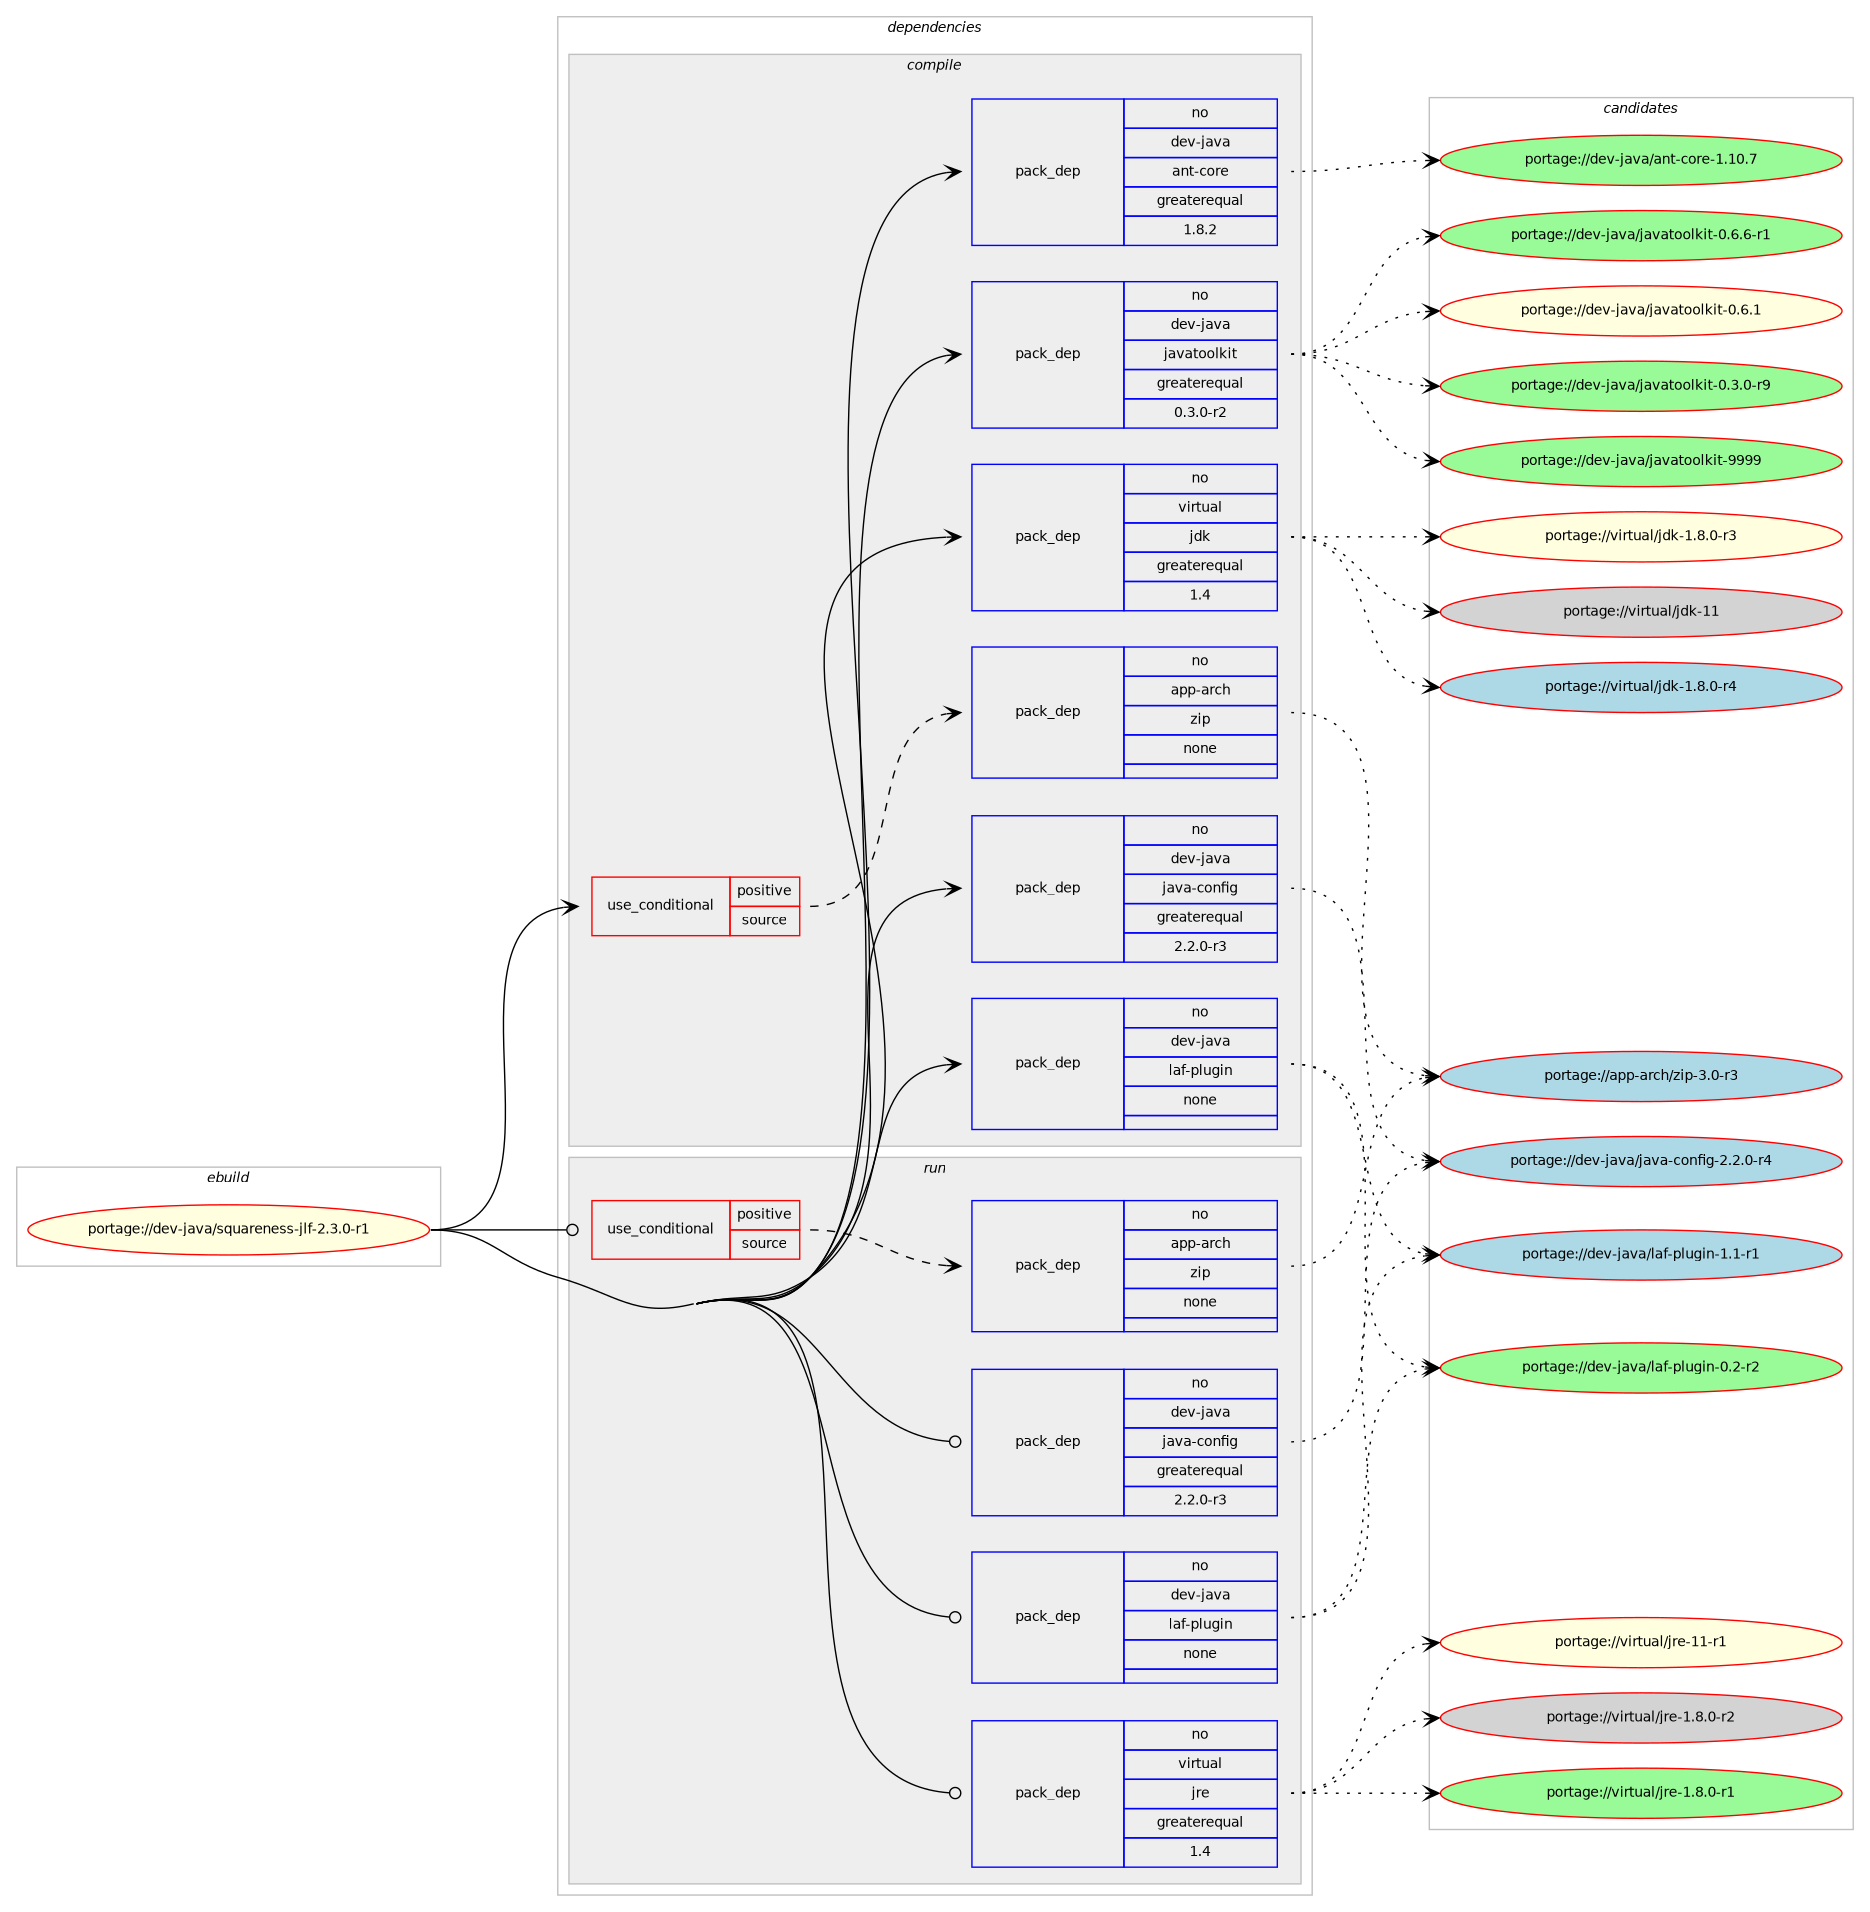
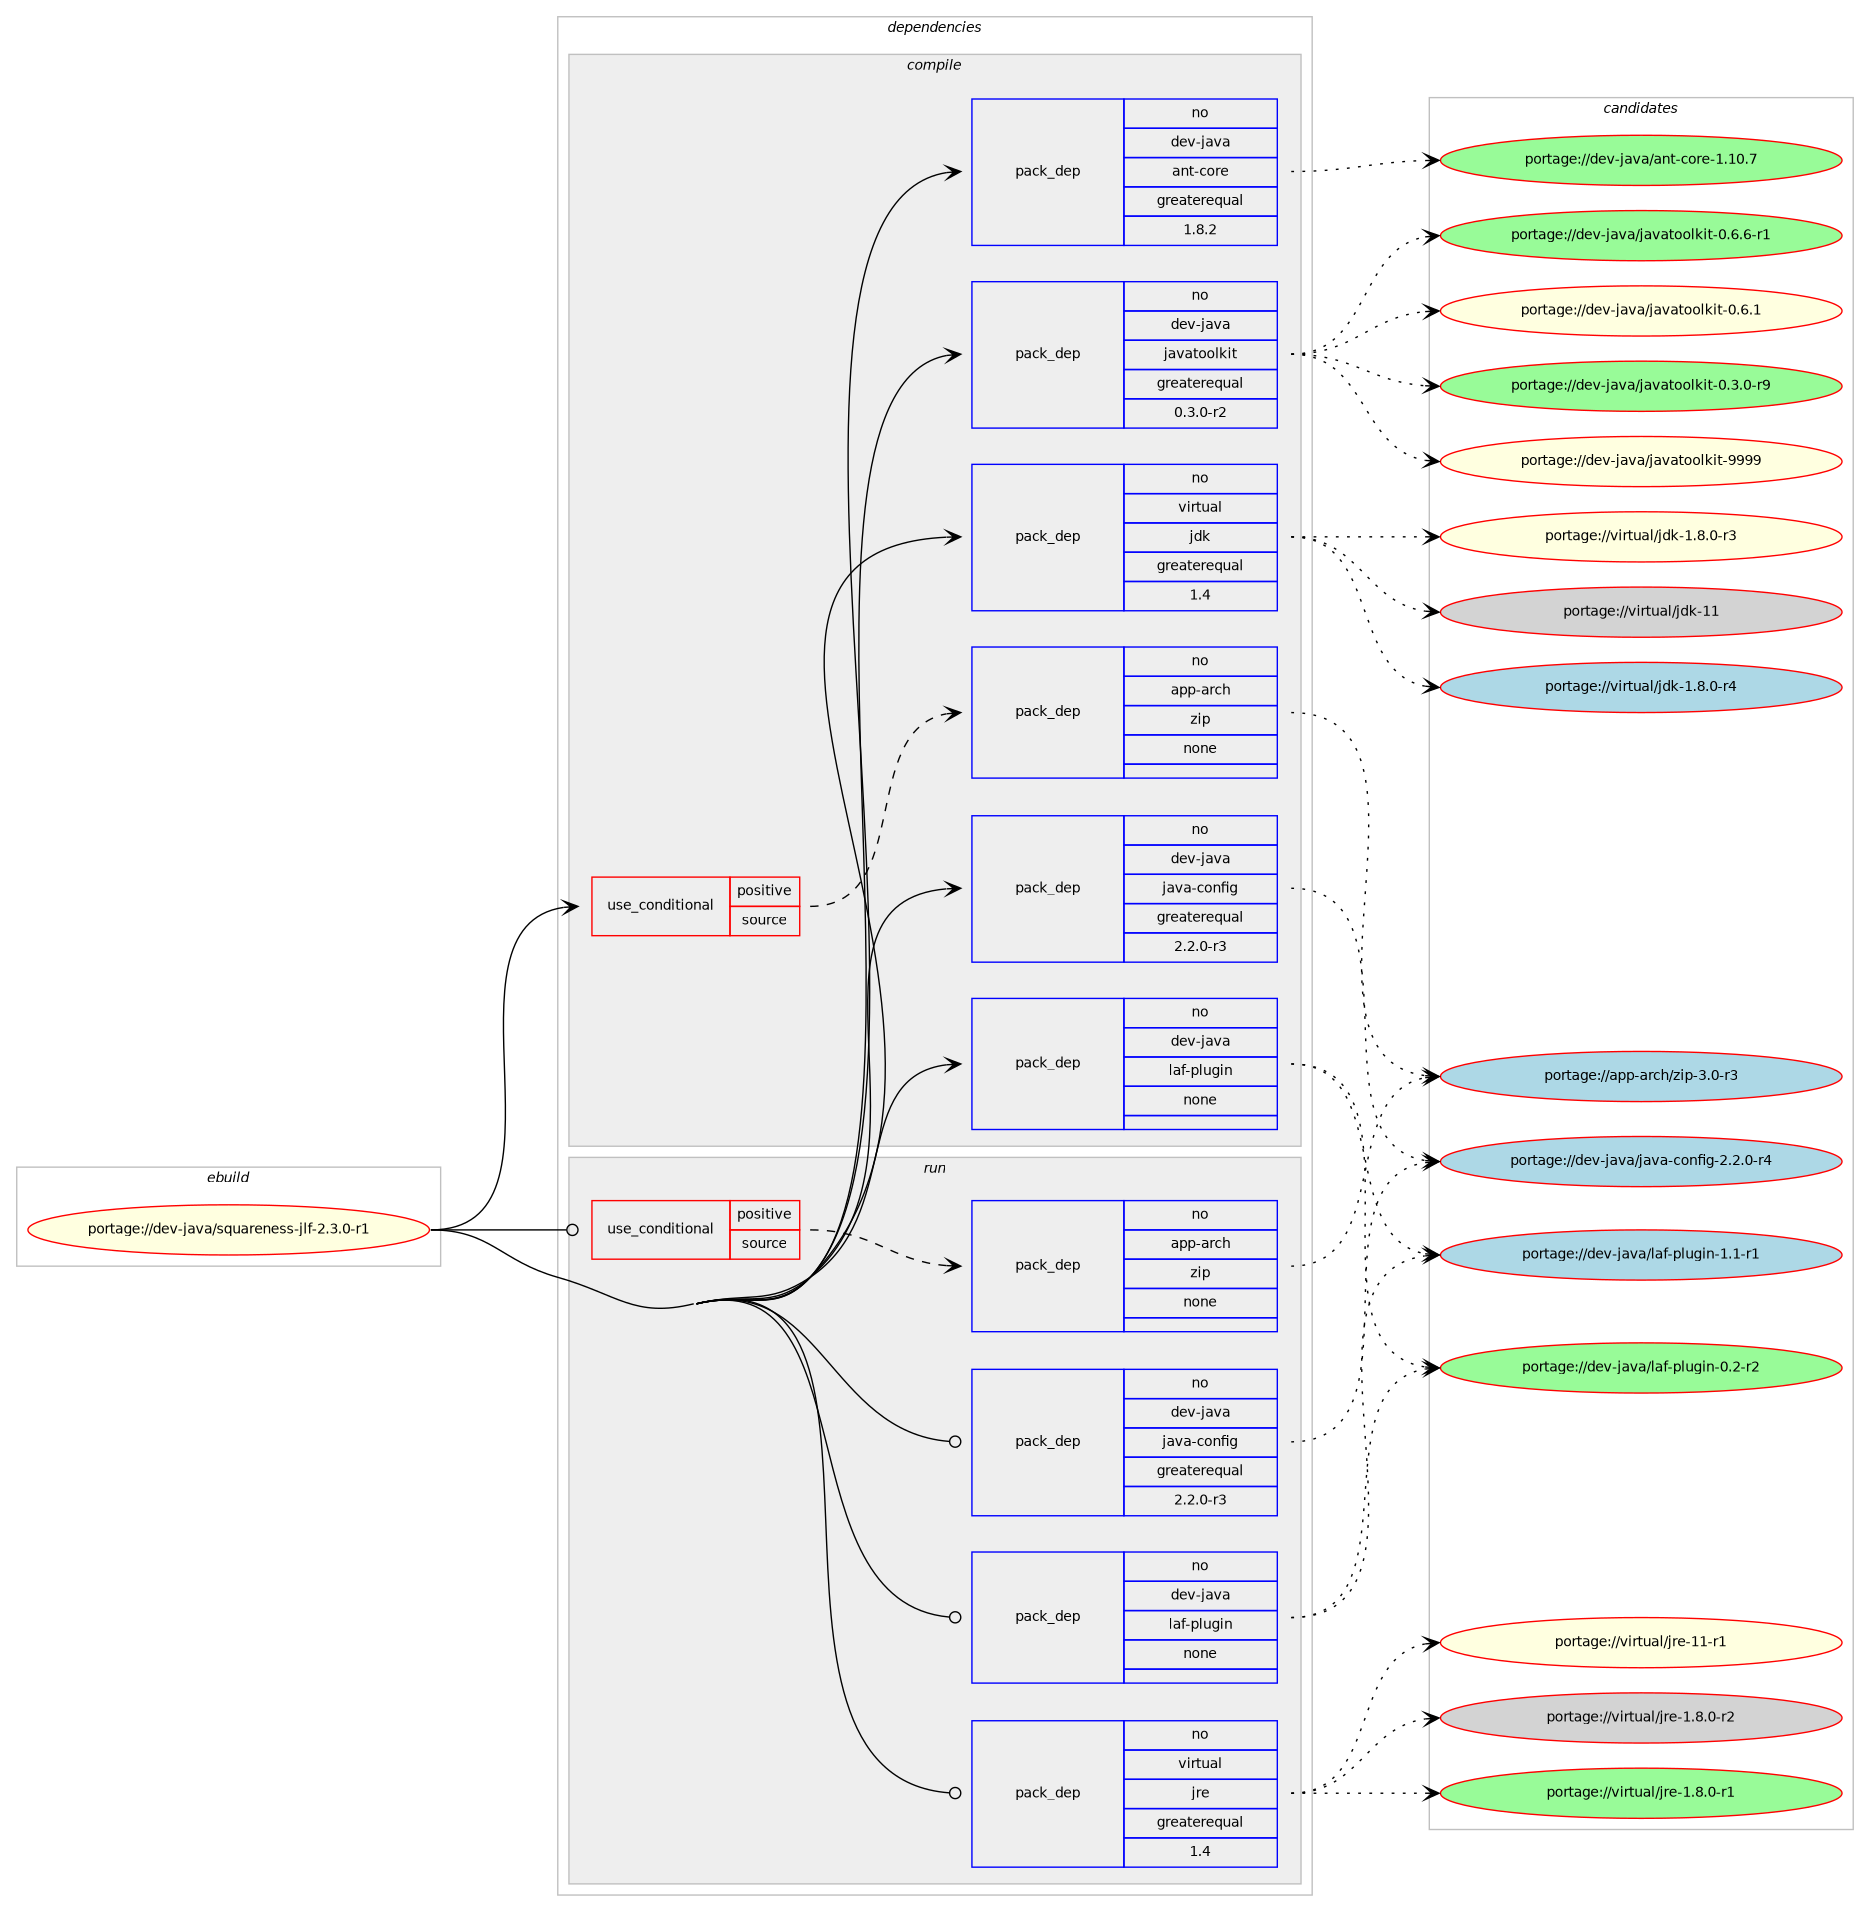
(1641, 462) -> (1641, 462)
